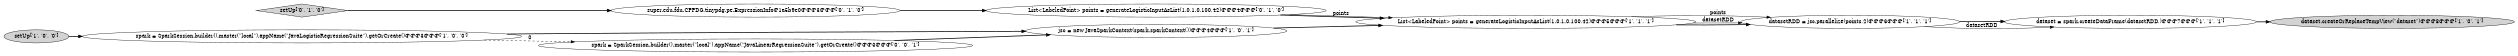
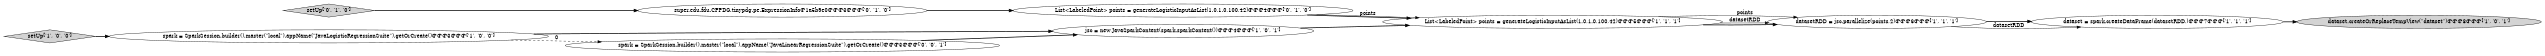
(36, 36) -> (50, 36)
